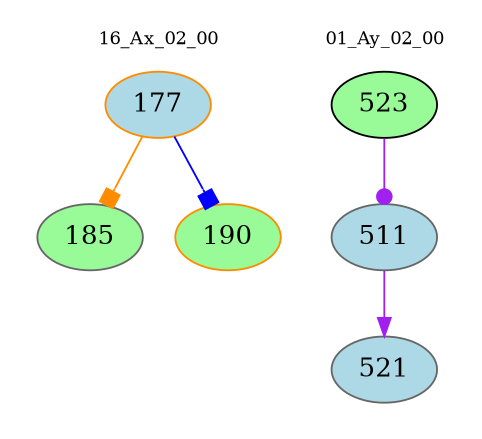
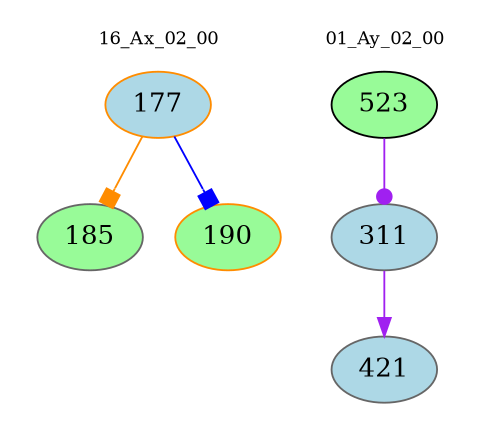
(384, 237) -> (384, 237)
(384, 370) -> (384, 370)
